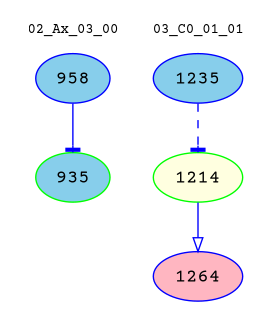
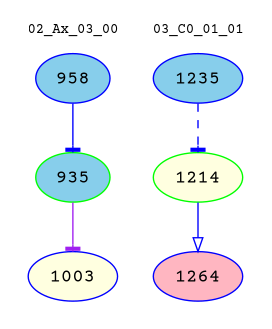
none -> (73, 276)
